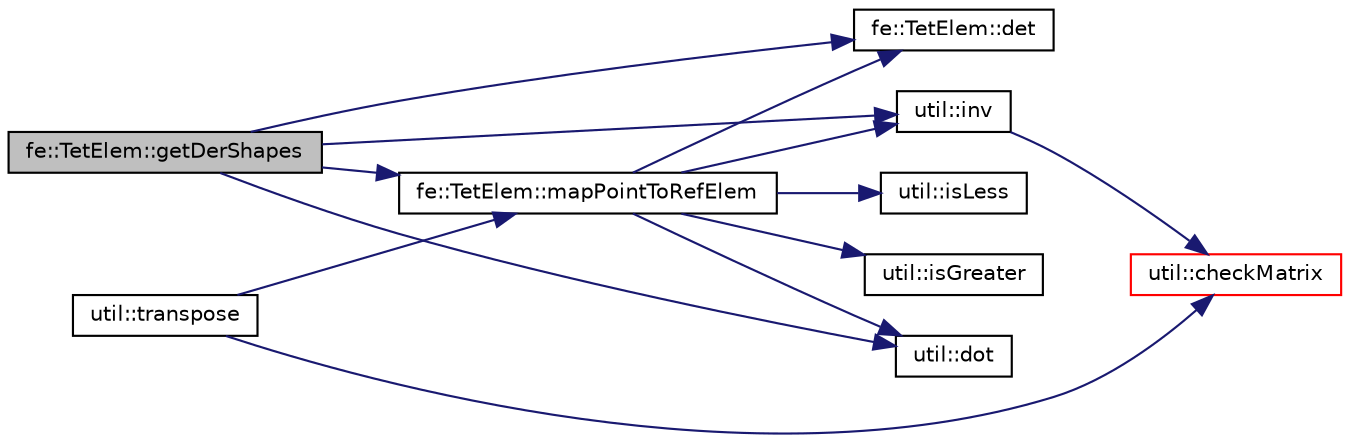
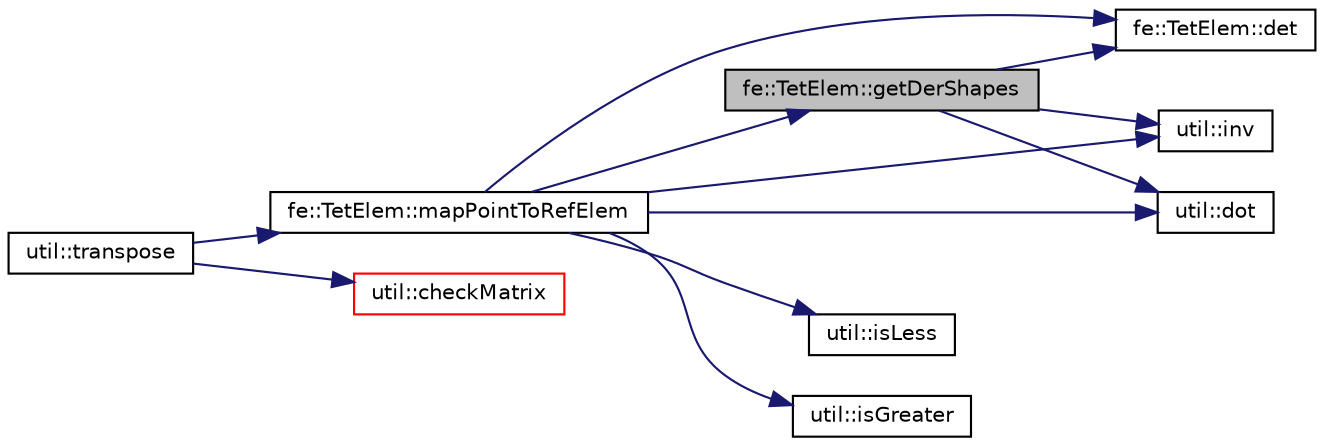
(349, 170) -> (660, 154)
(1103, 182) -> none
